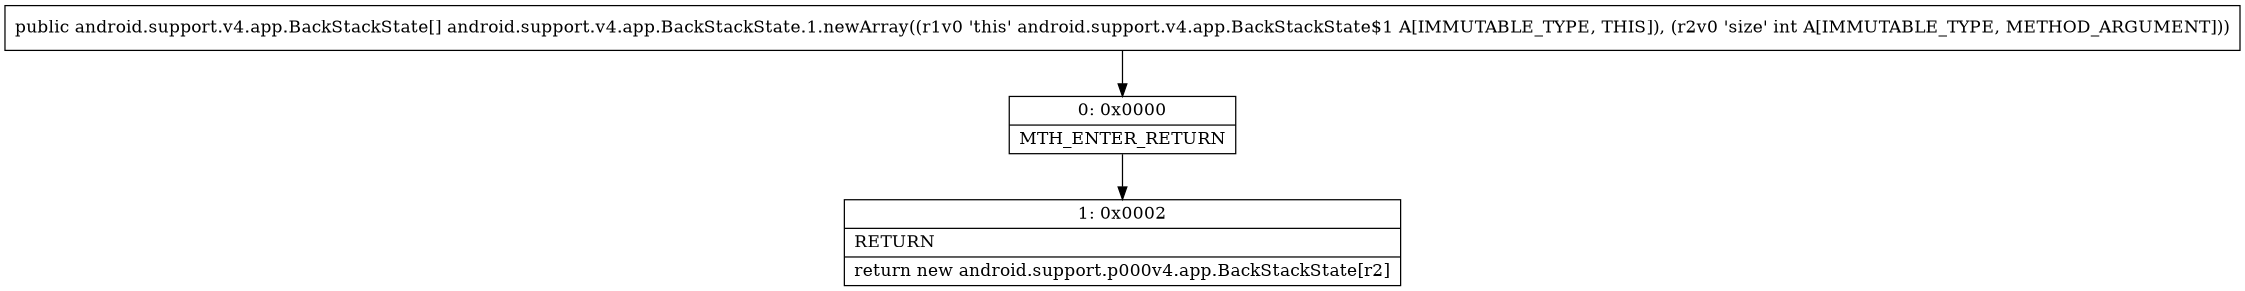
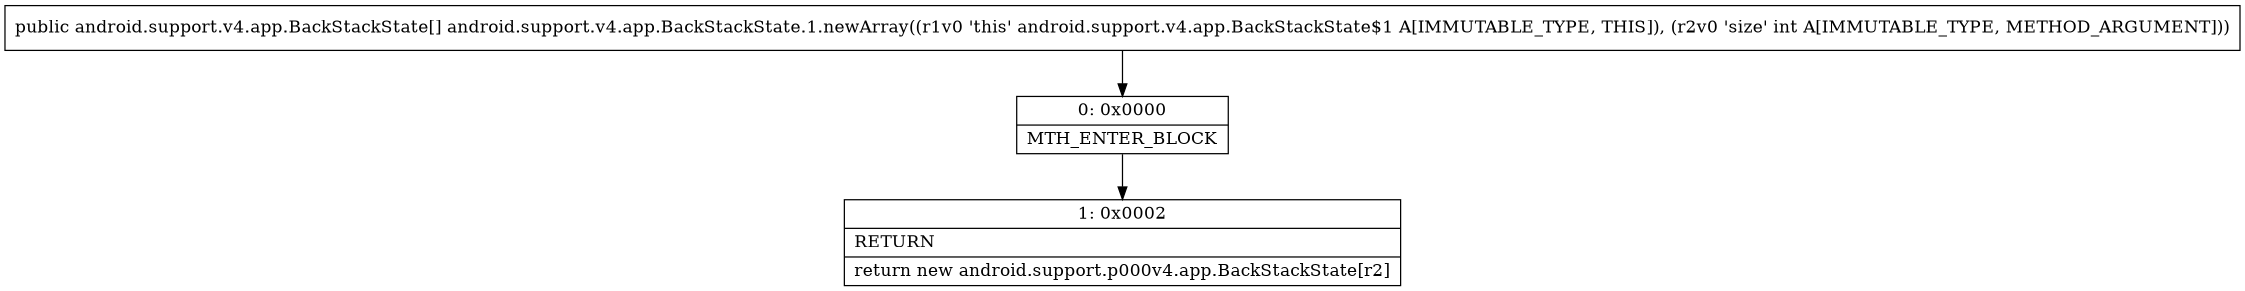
(1122, 139) -> (1122, 139)
